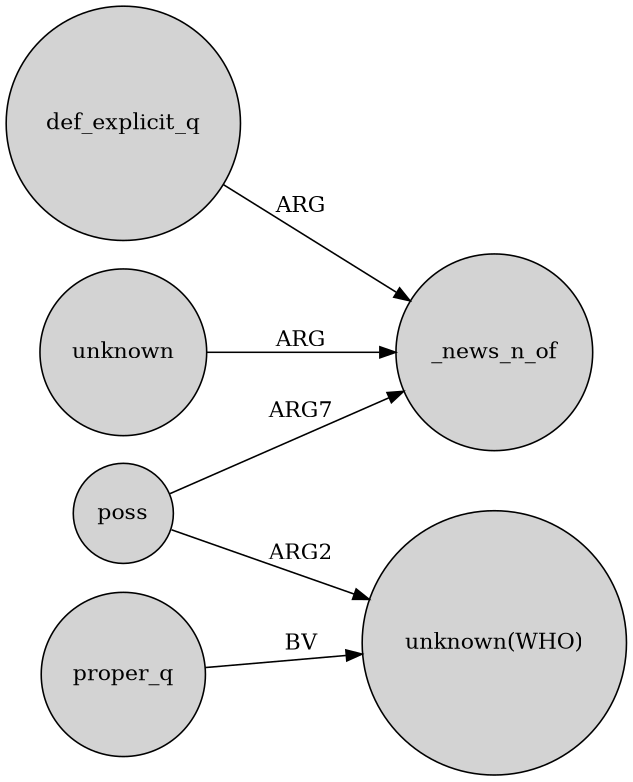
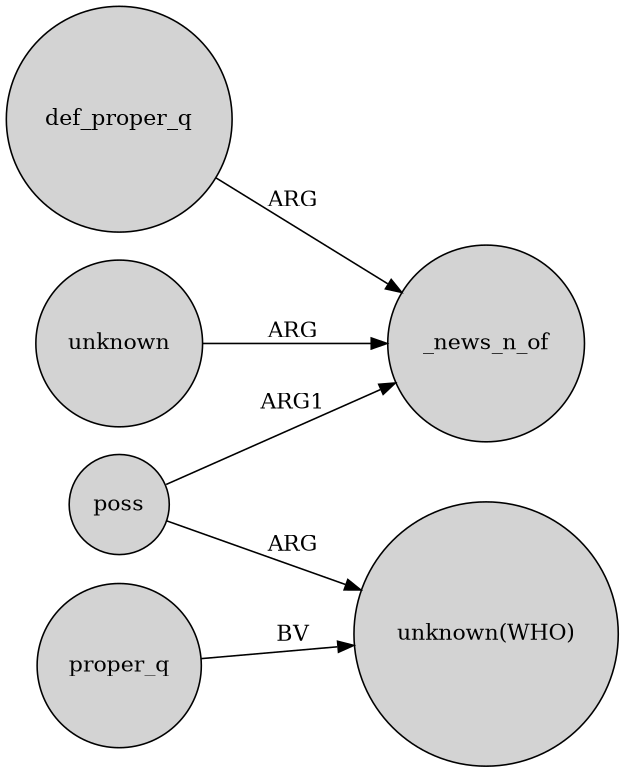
(123, 123) -> (119, 119)
(301, 412) -> (293, 403)
(301, 554) -> (293, 545)
